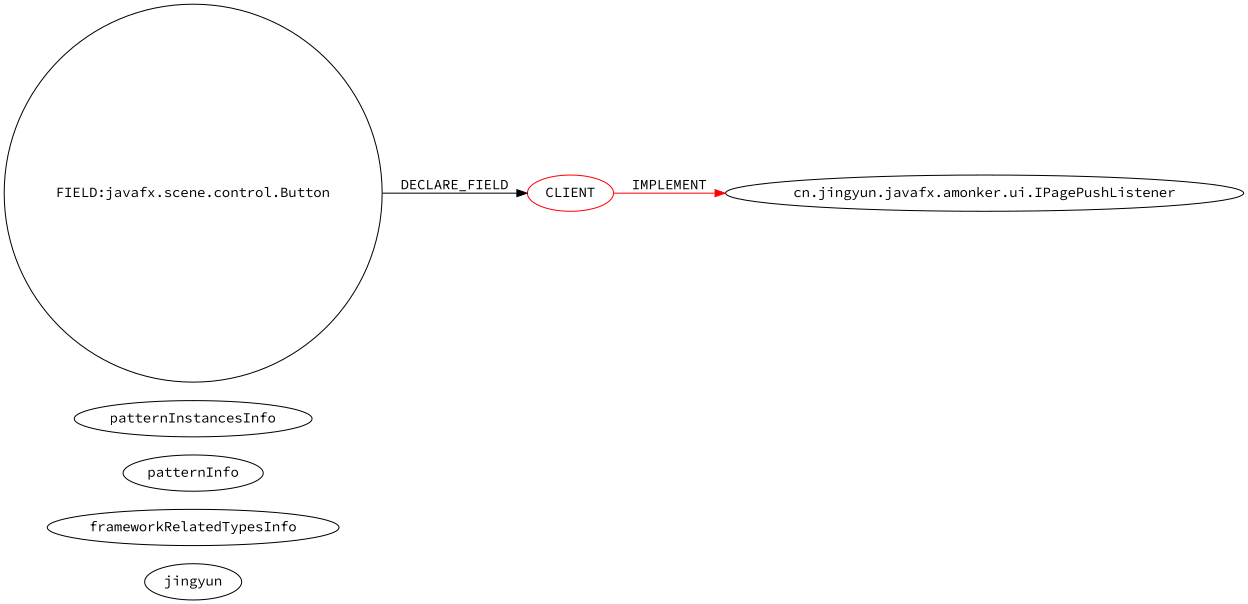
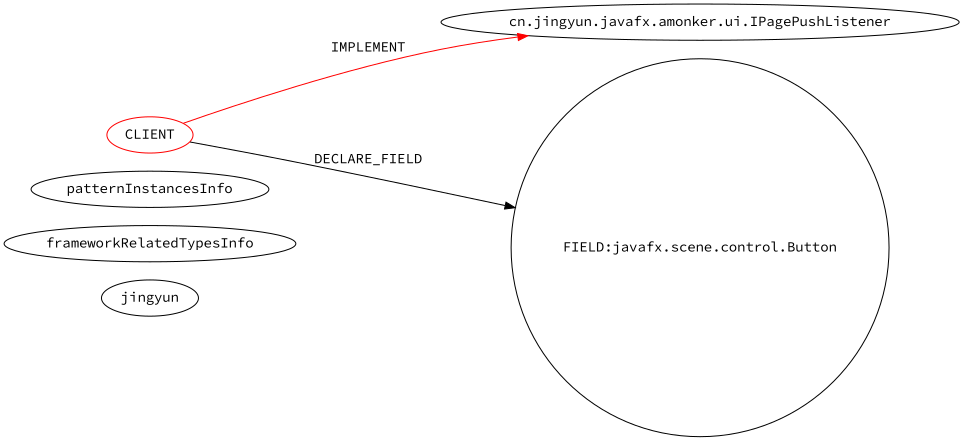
(450, 193) -> (348, 173)
(193, 473) -> none
